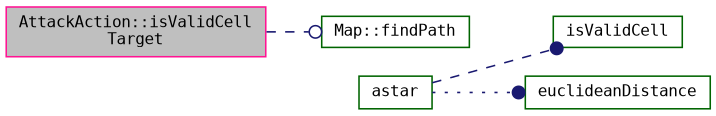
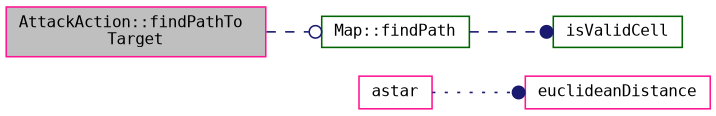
(136, 32) -> (136, 32)
(491, 66) -> (505, 32)
(396, 92) -> (396, 92)
(618, 92) -> (618, 92)
